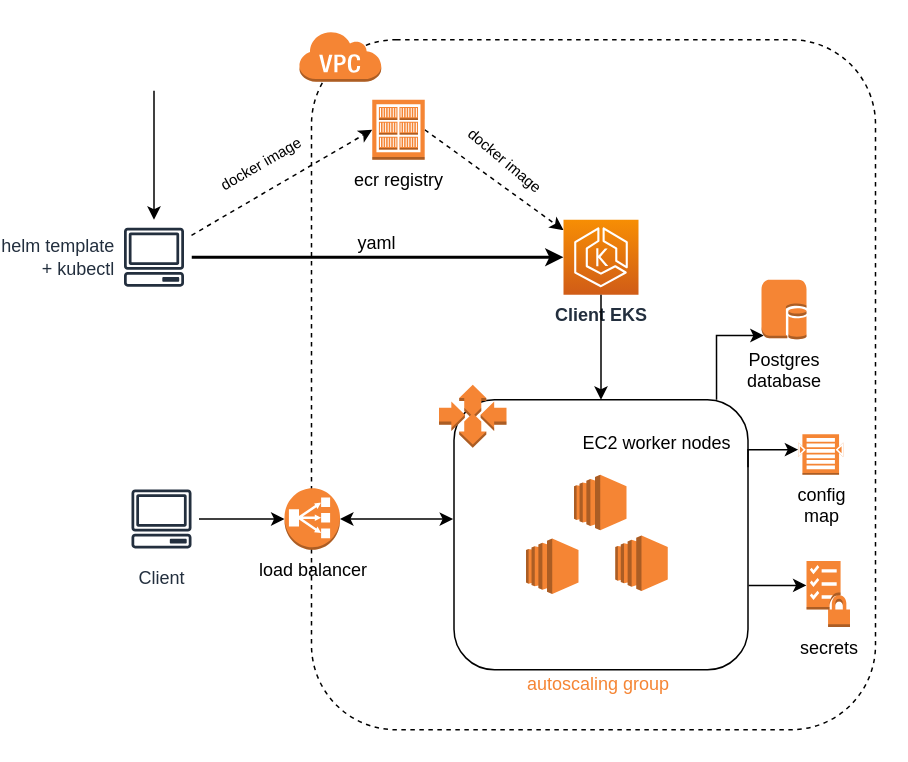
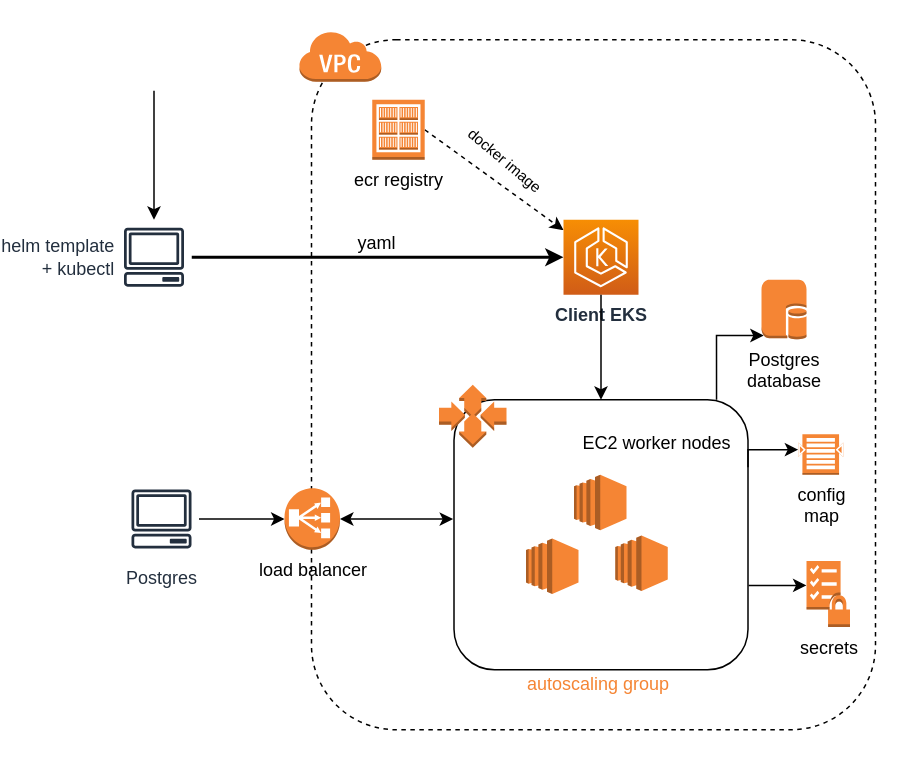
(277, 185) -> none
(162, 579) -> (162, 579)
